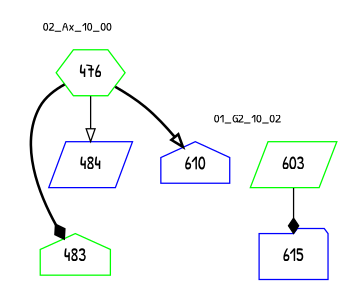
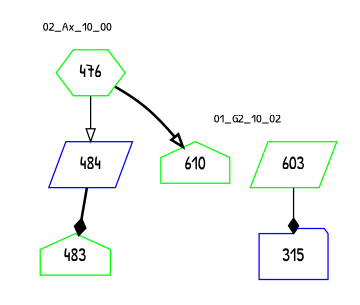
(31, 151) -> (84, 204)
(195, 165) -> (195, 165)
(294, 257) -> (294, 257)
